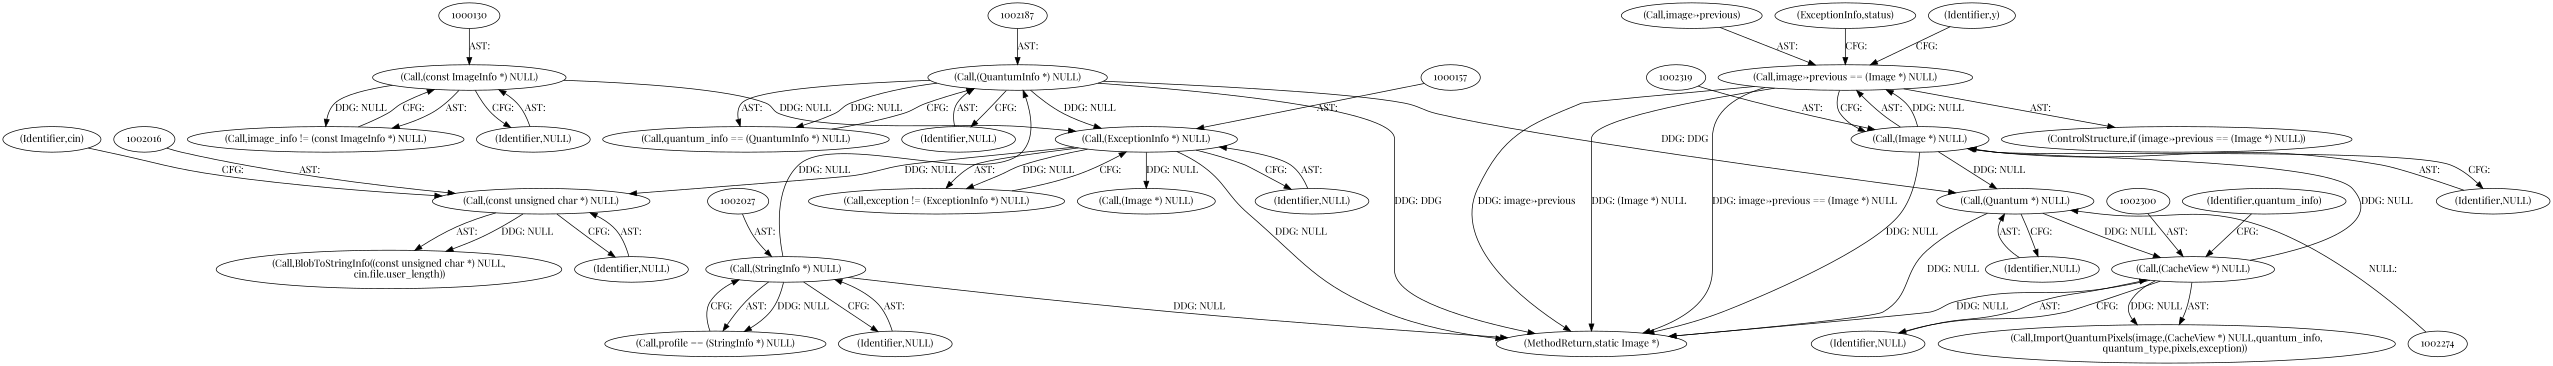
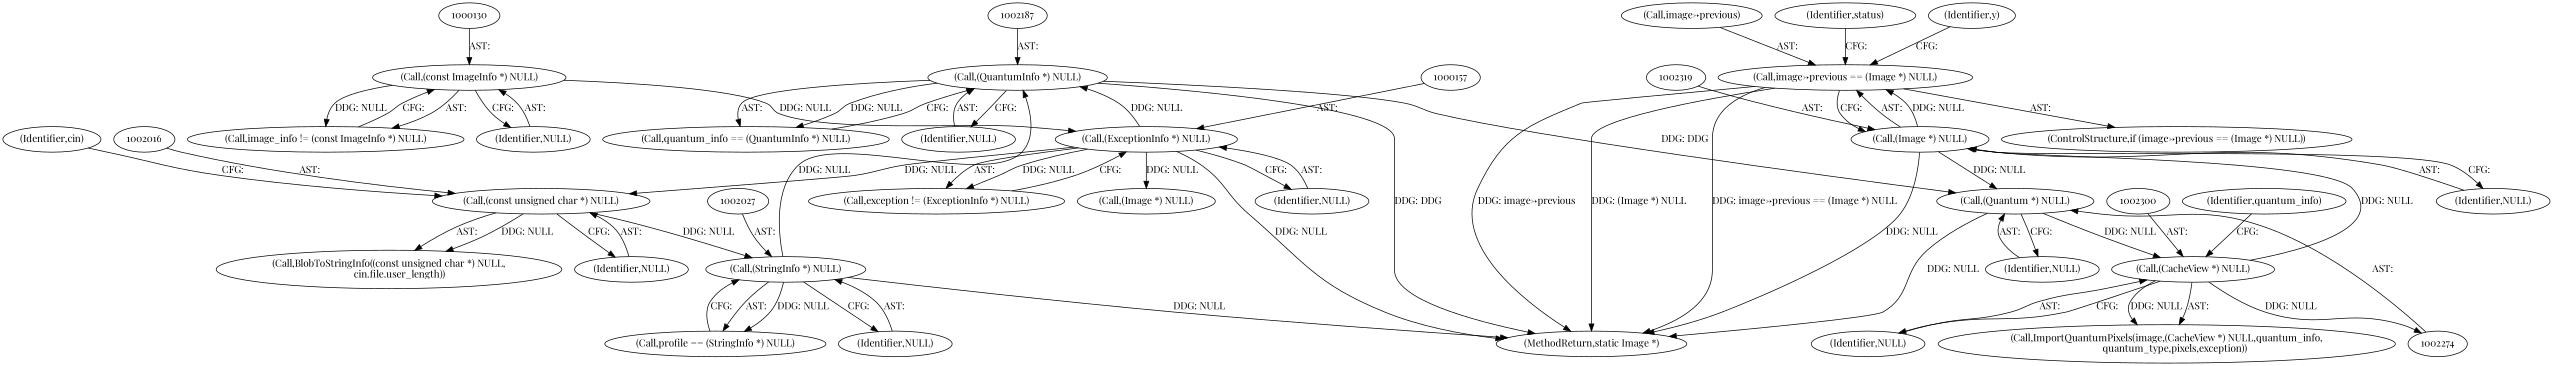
(1845, 16) -> (1845, 16)
(1060, 112) -> (1117, 102)
none -> (668, 232)
(2384, 269) -> (2384, 269)
(1914, 314) -> (2309, 320)
